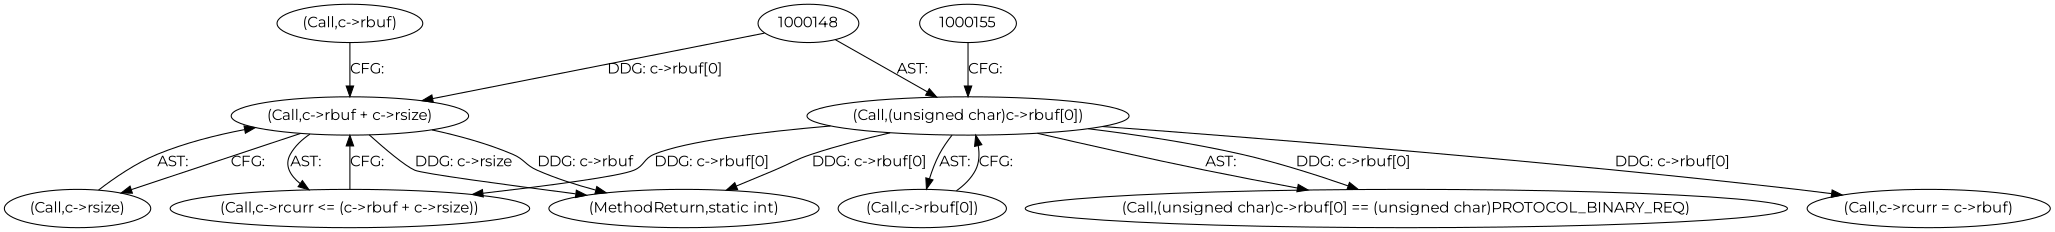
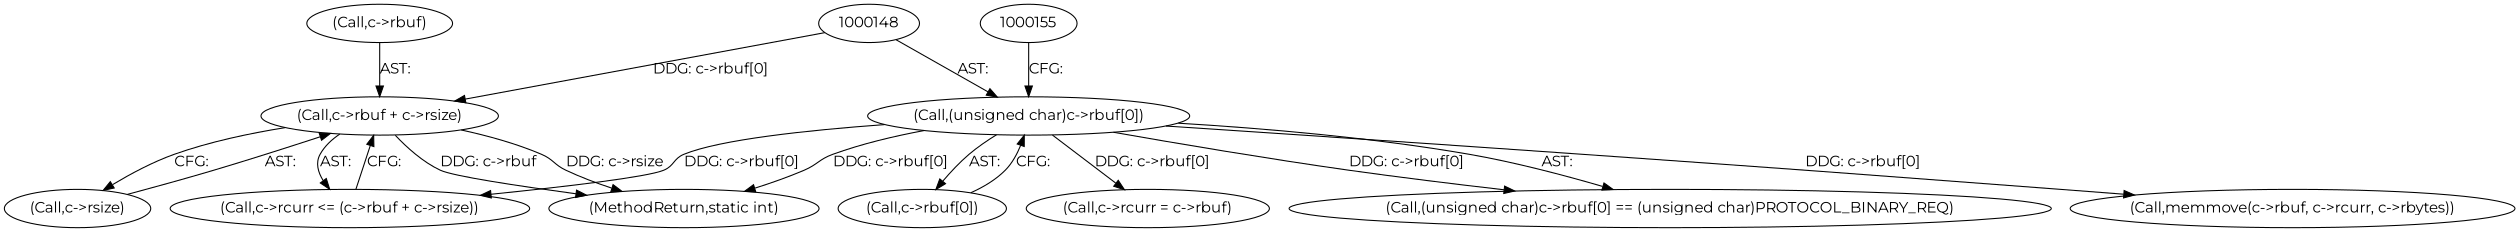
(370, 70) -> (398, 70)
none -> (2293, 209)
